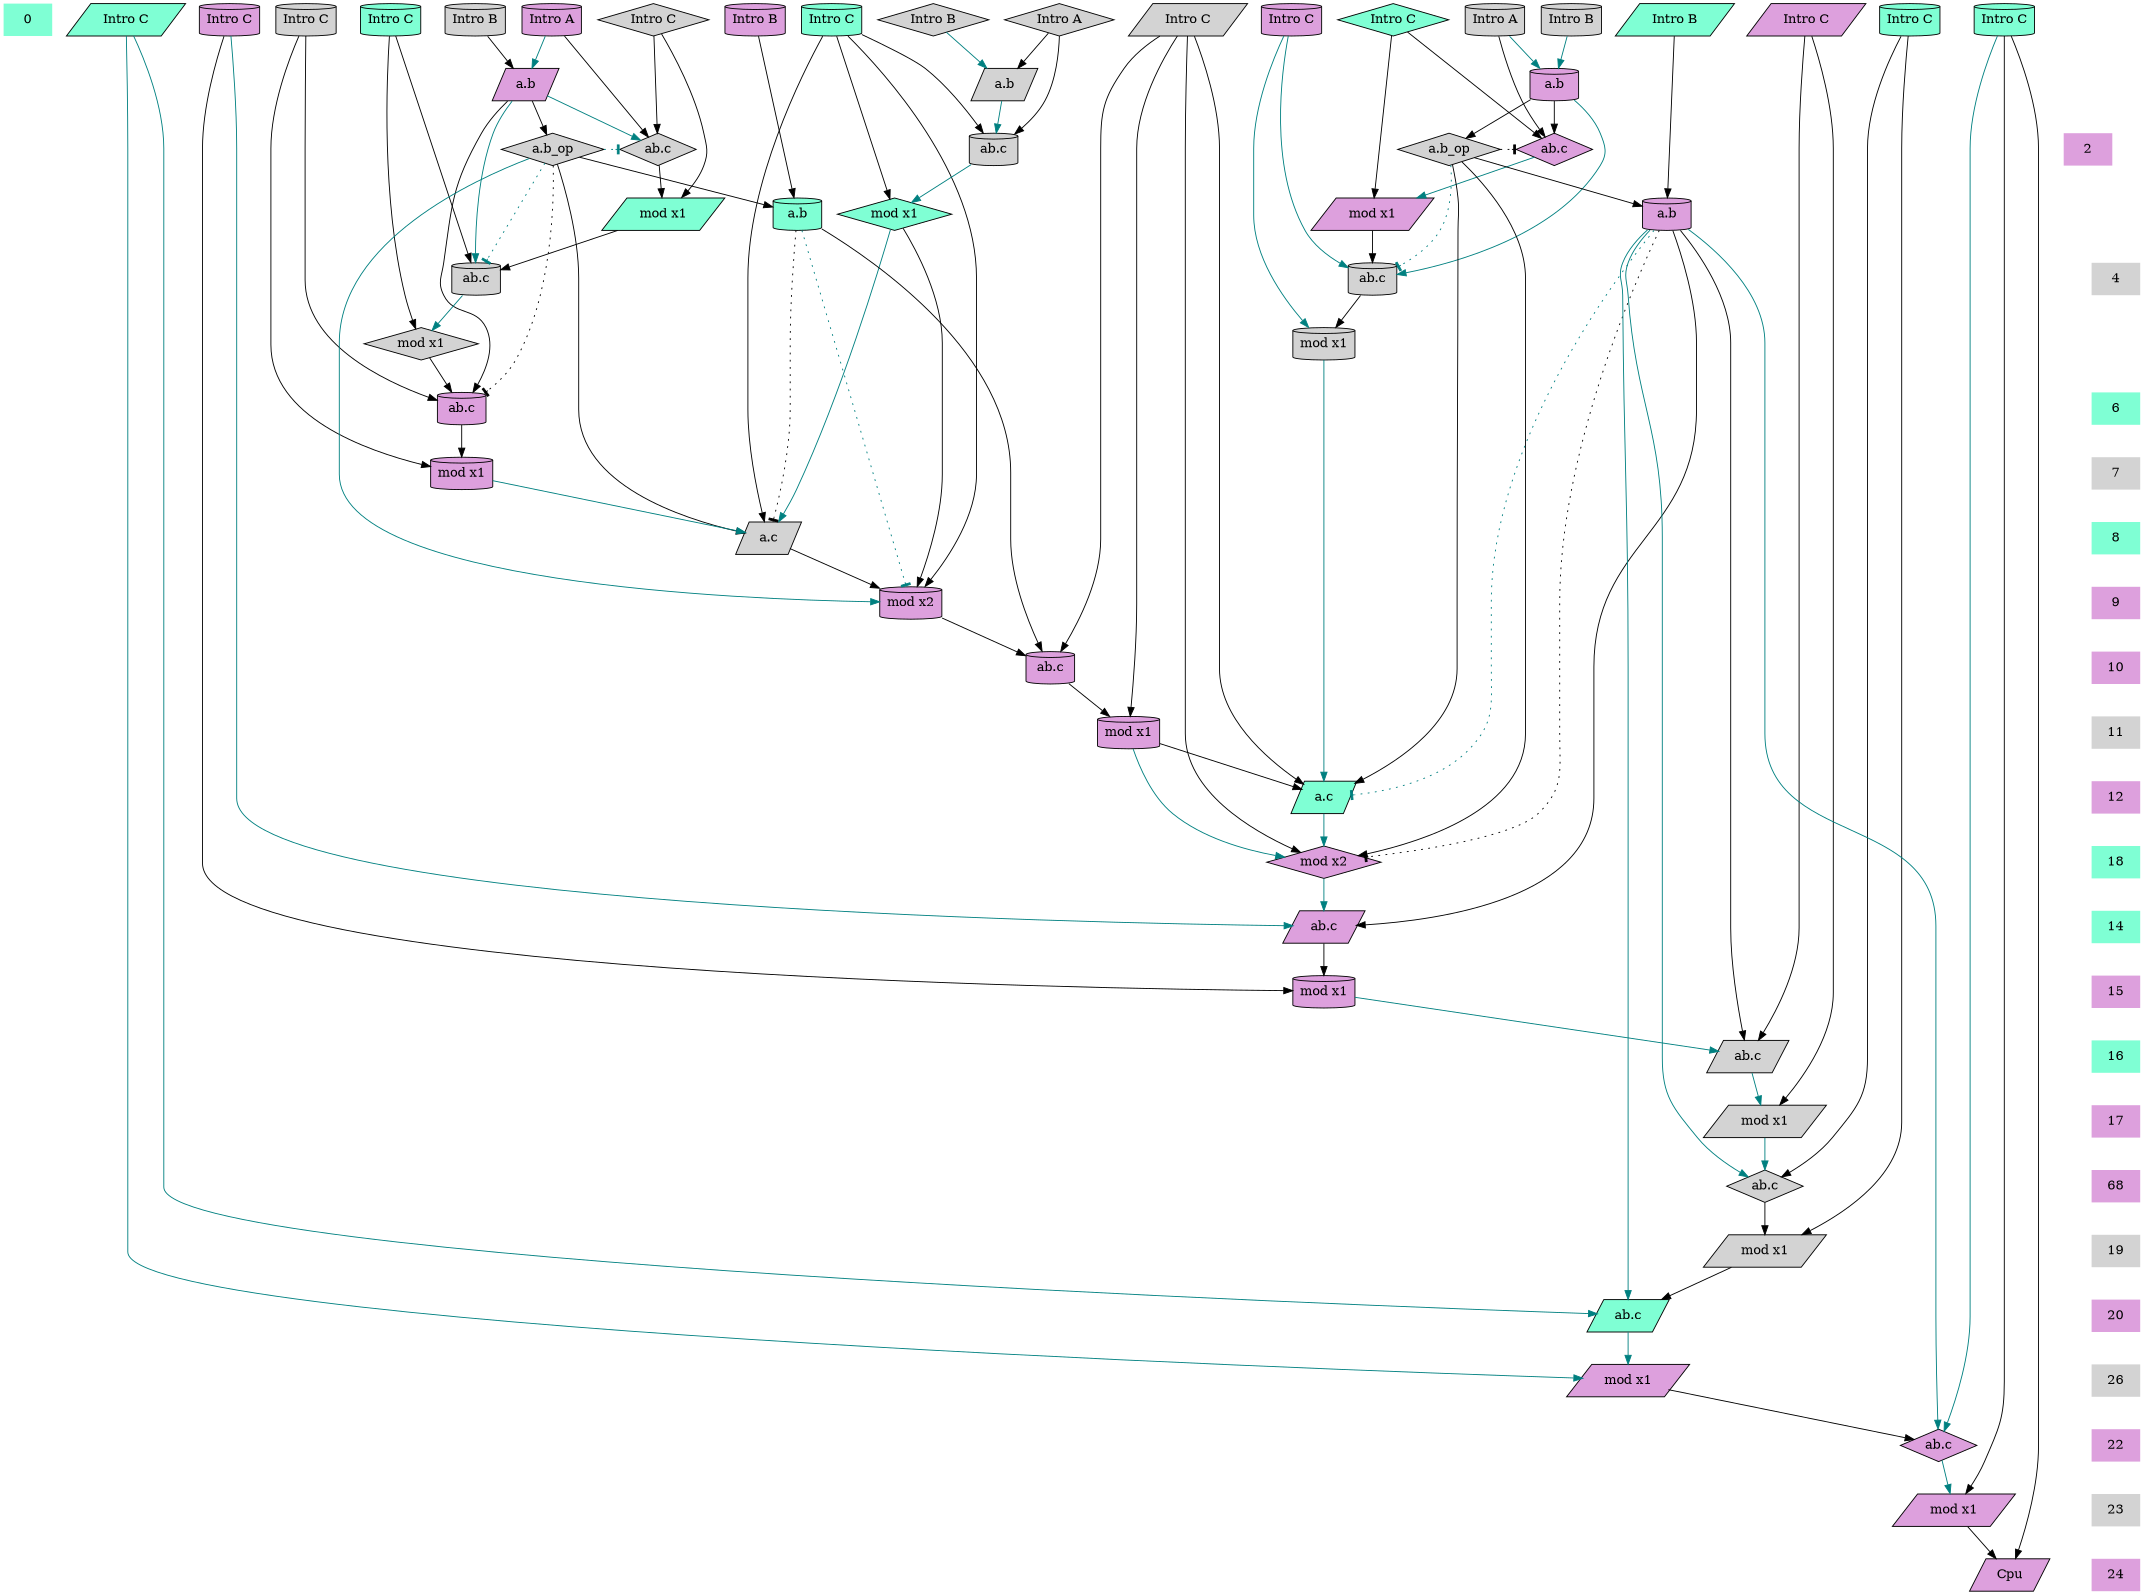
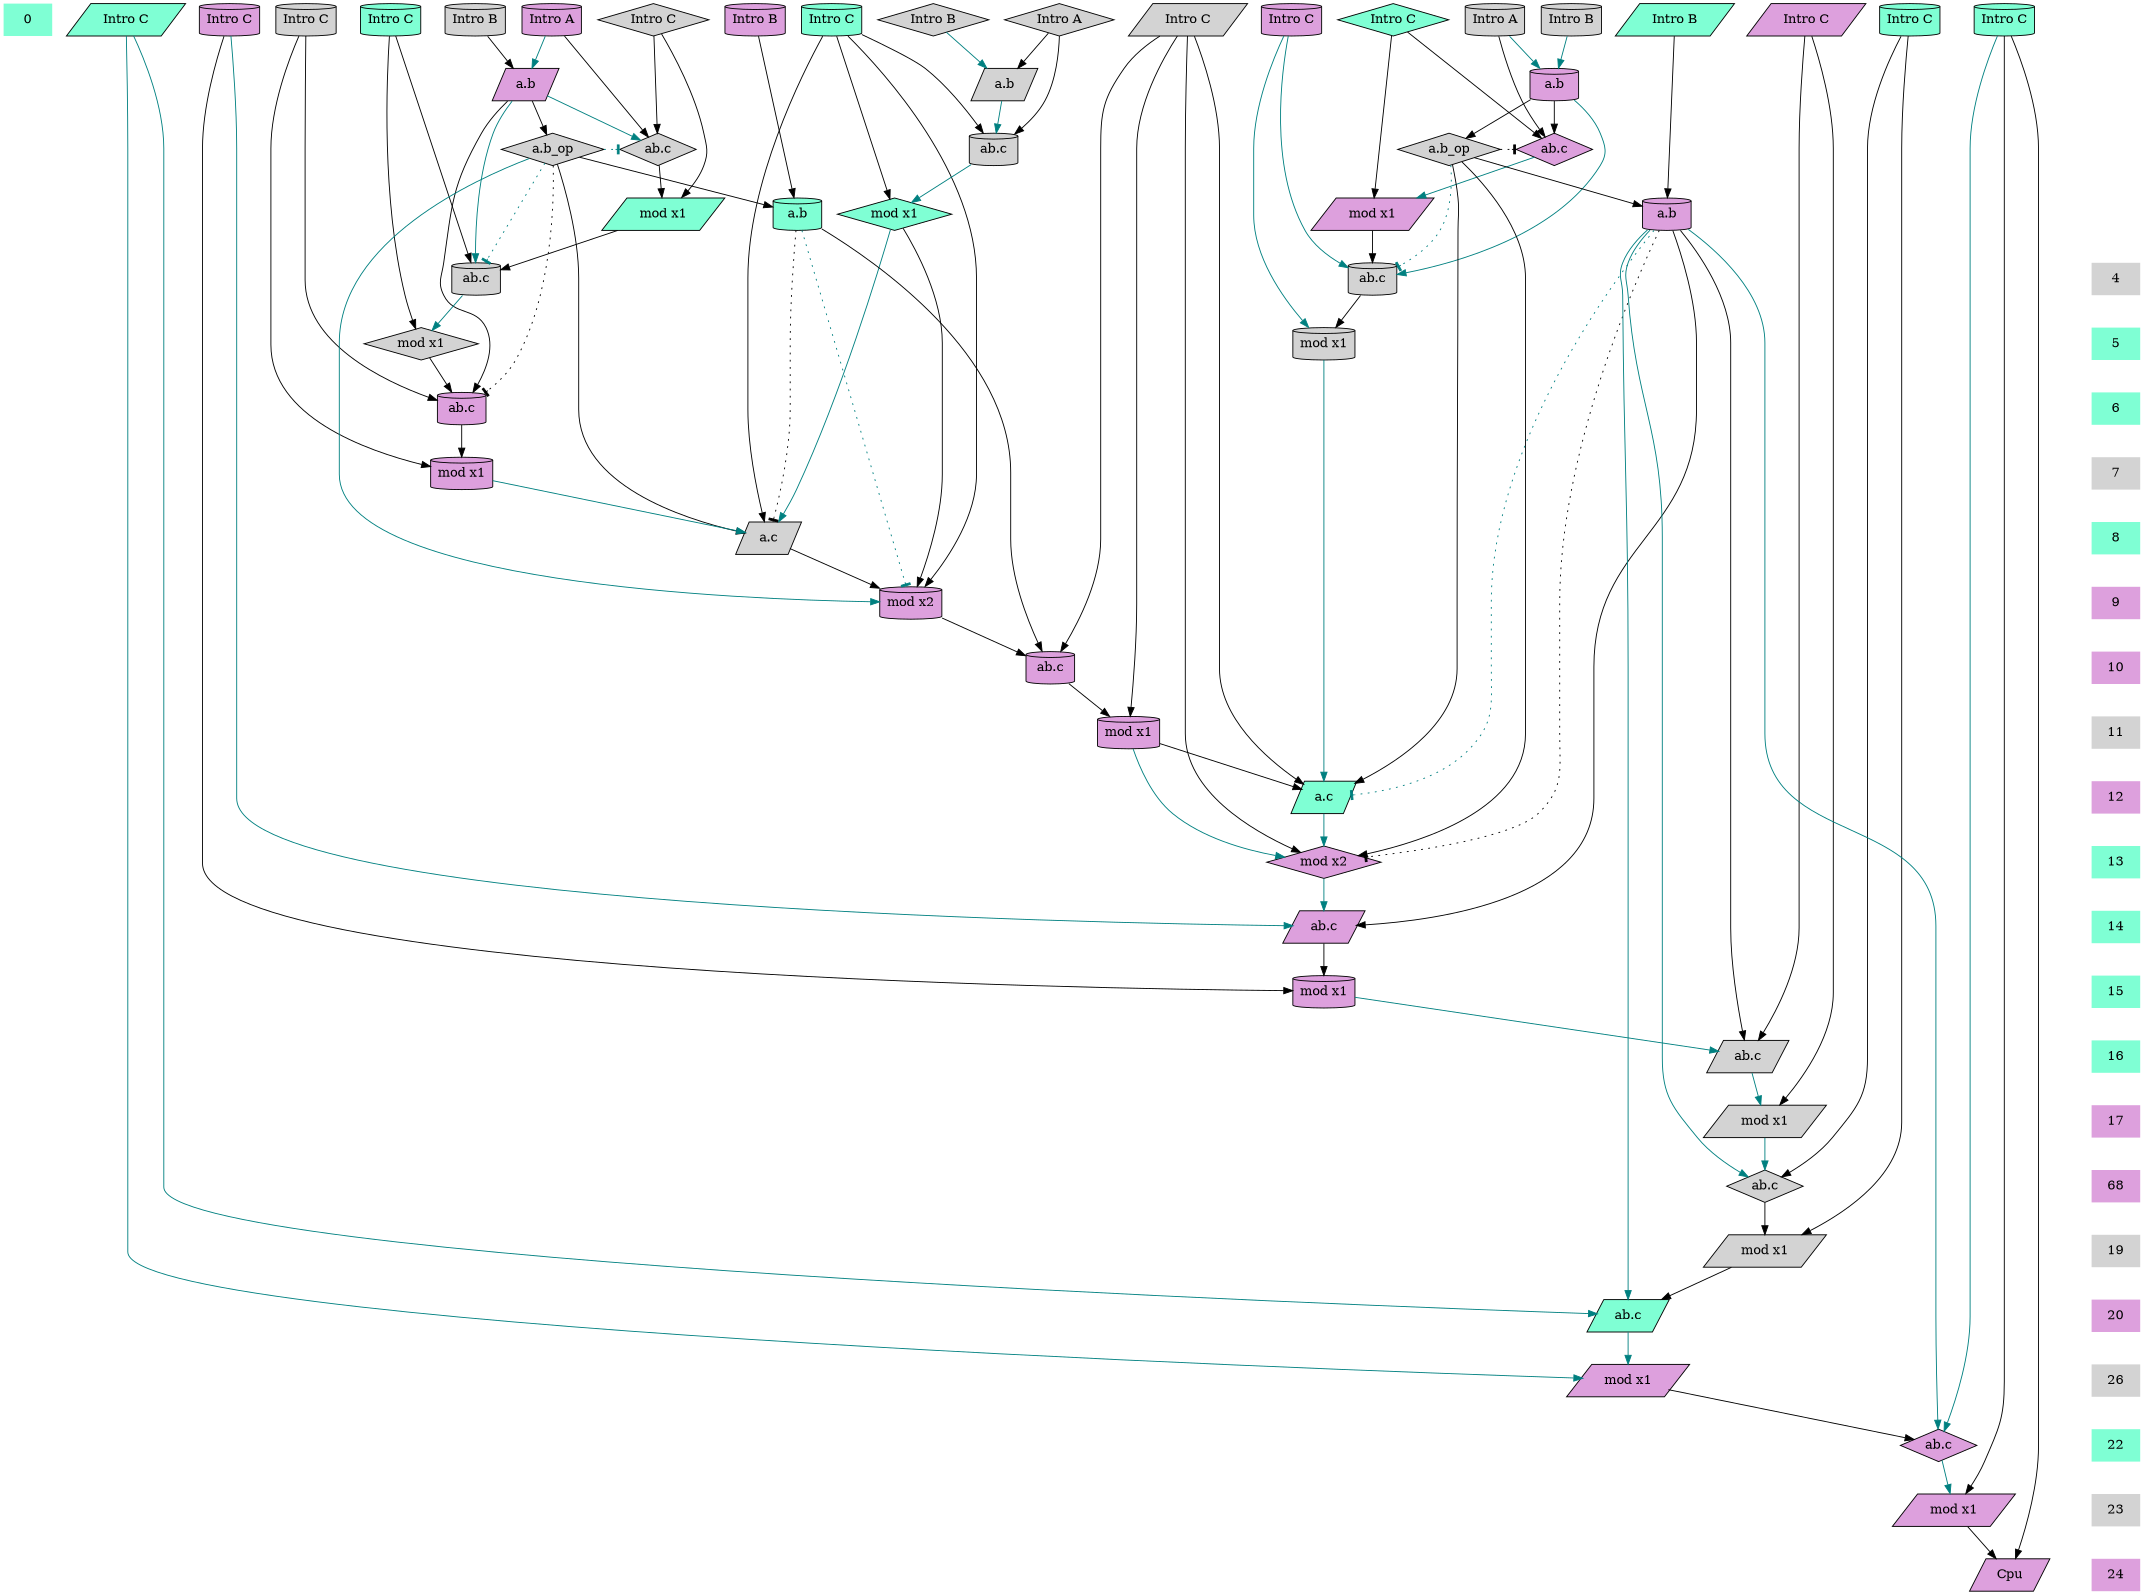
(2088, 149) -> none
none -> (2116, 344)
(2116, 862) -> (2116, 862)
(2116, 992) -> (2116, 992)
(2116, 1445) -> (2116, 1445)
